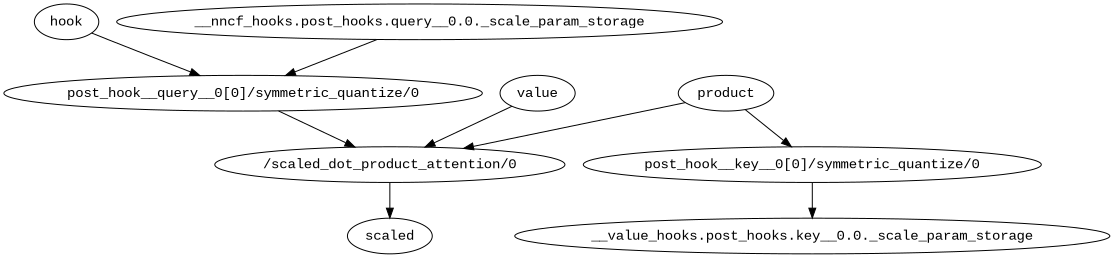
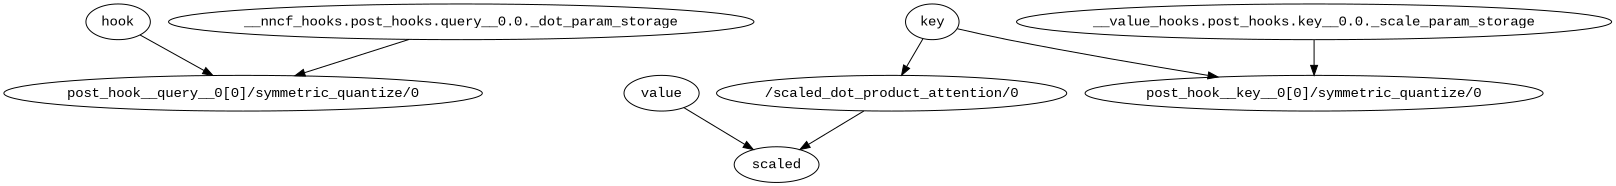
(420, 22) -> (461, 22)
(726, 93) -> (932, 22)
(473, 125) -> (714, 126)
(312, 127) -> none
(812, 195) -> (1314, 53)
